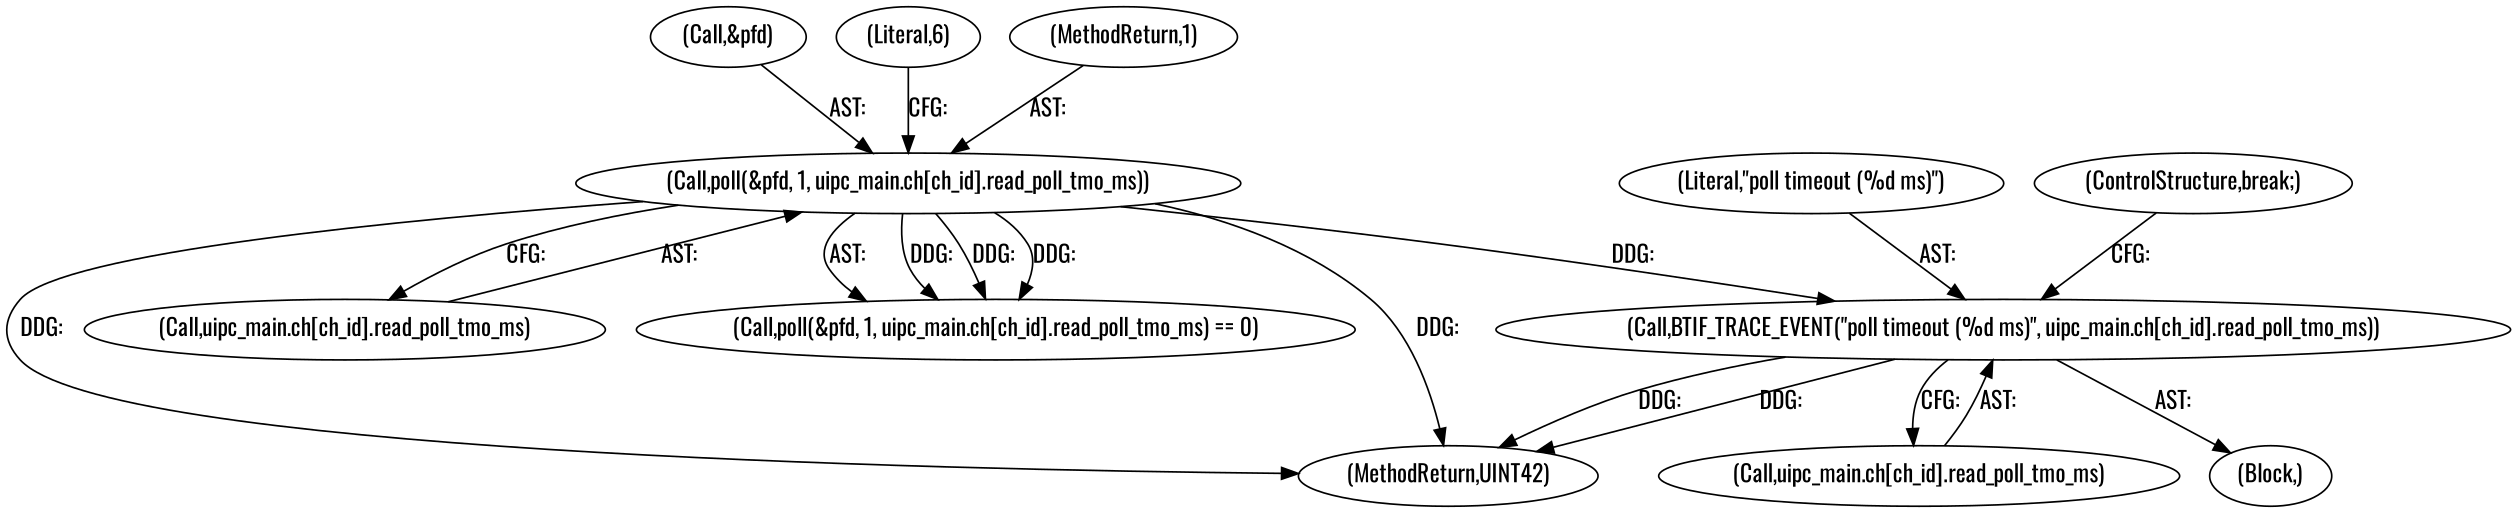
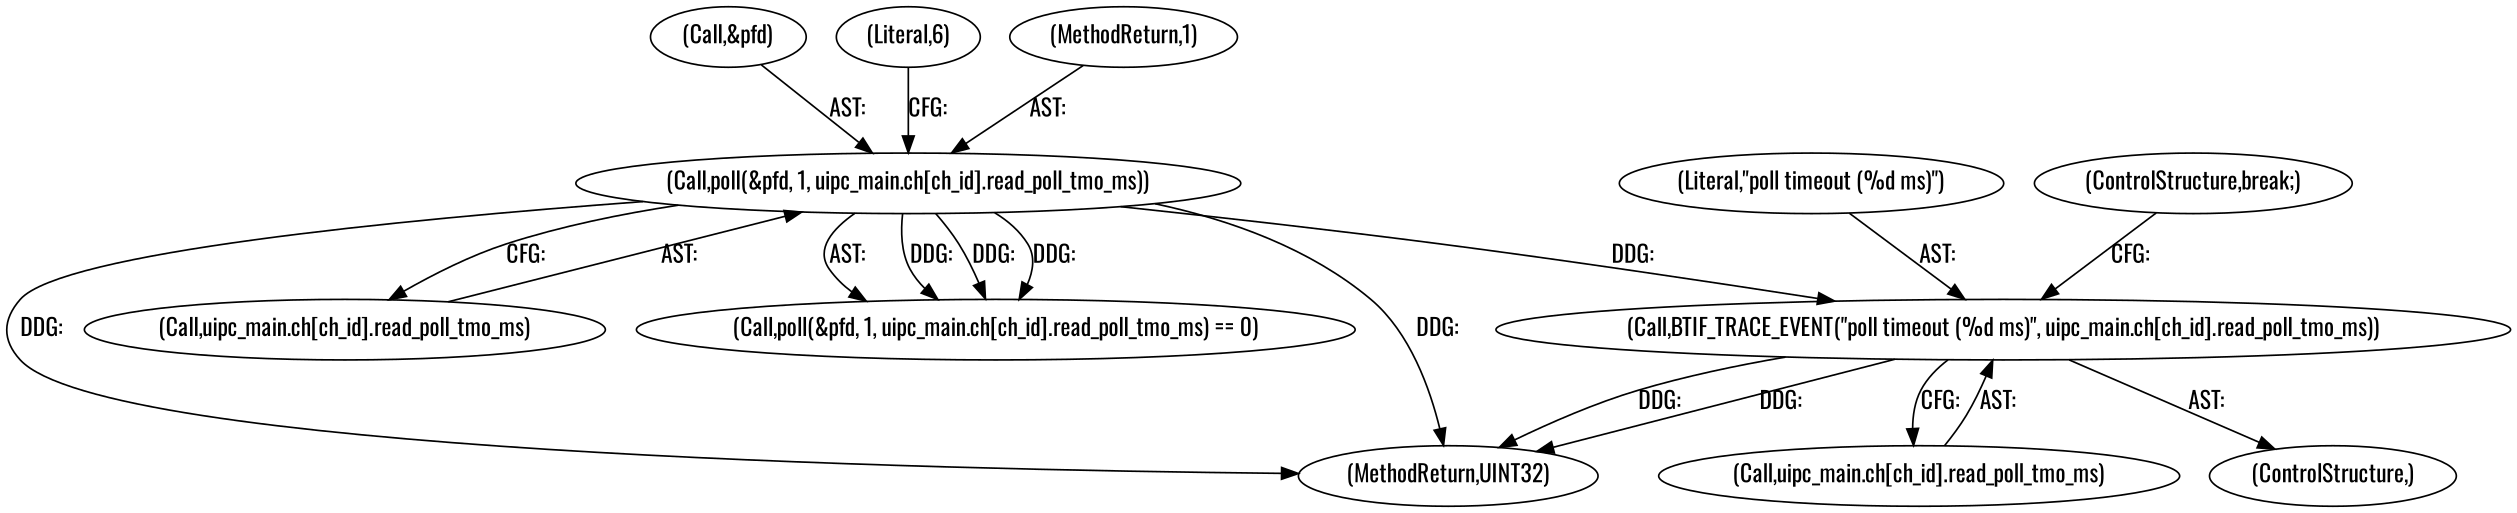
(1448, 476) -> (1448, 476)
(2271, 476) -> (2333, 476)
